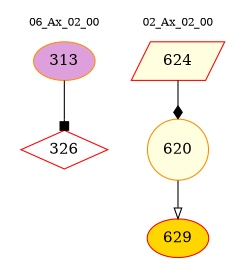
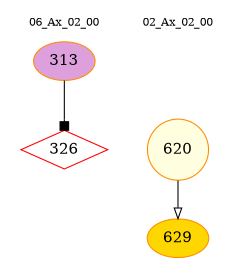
(178, 61) -> none
(178, 238) -> (178, 238)
